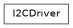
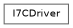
(36, 14) -> (36, 14)
